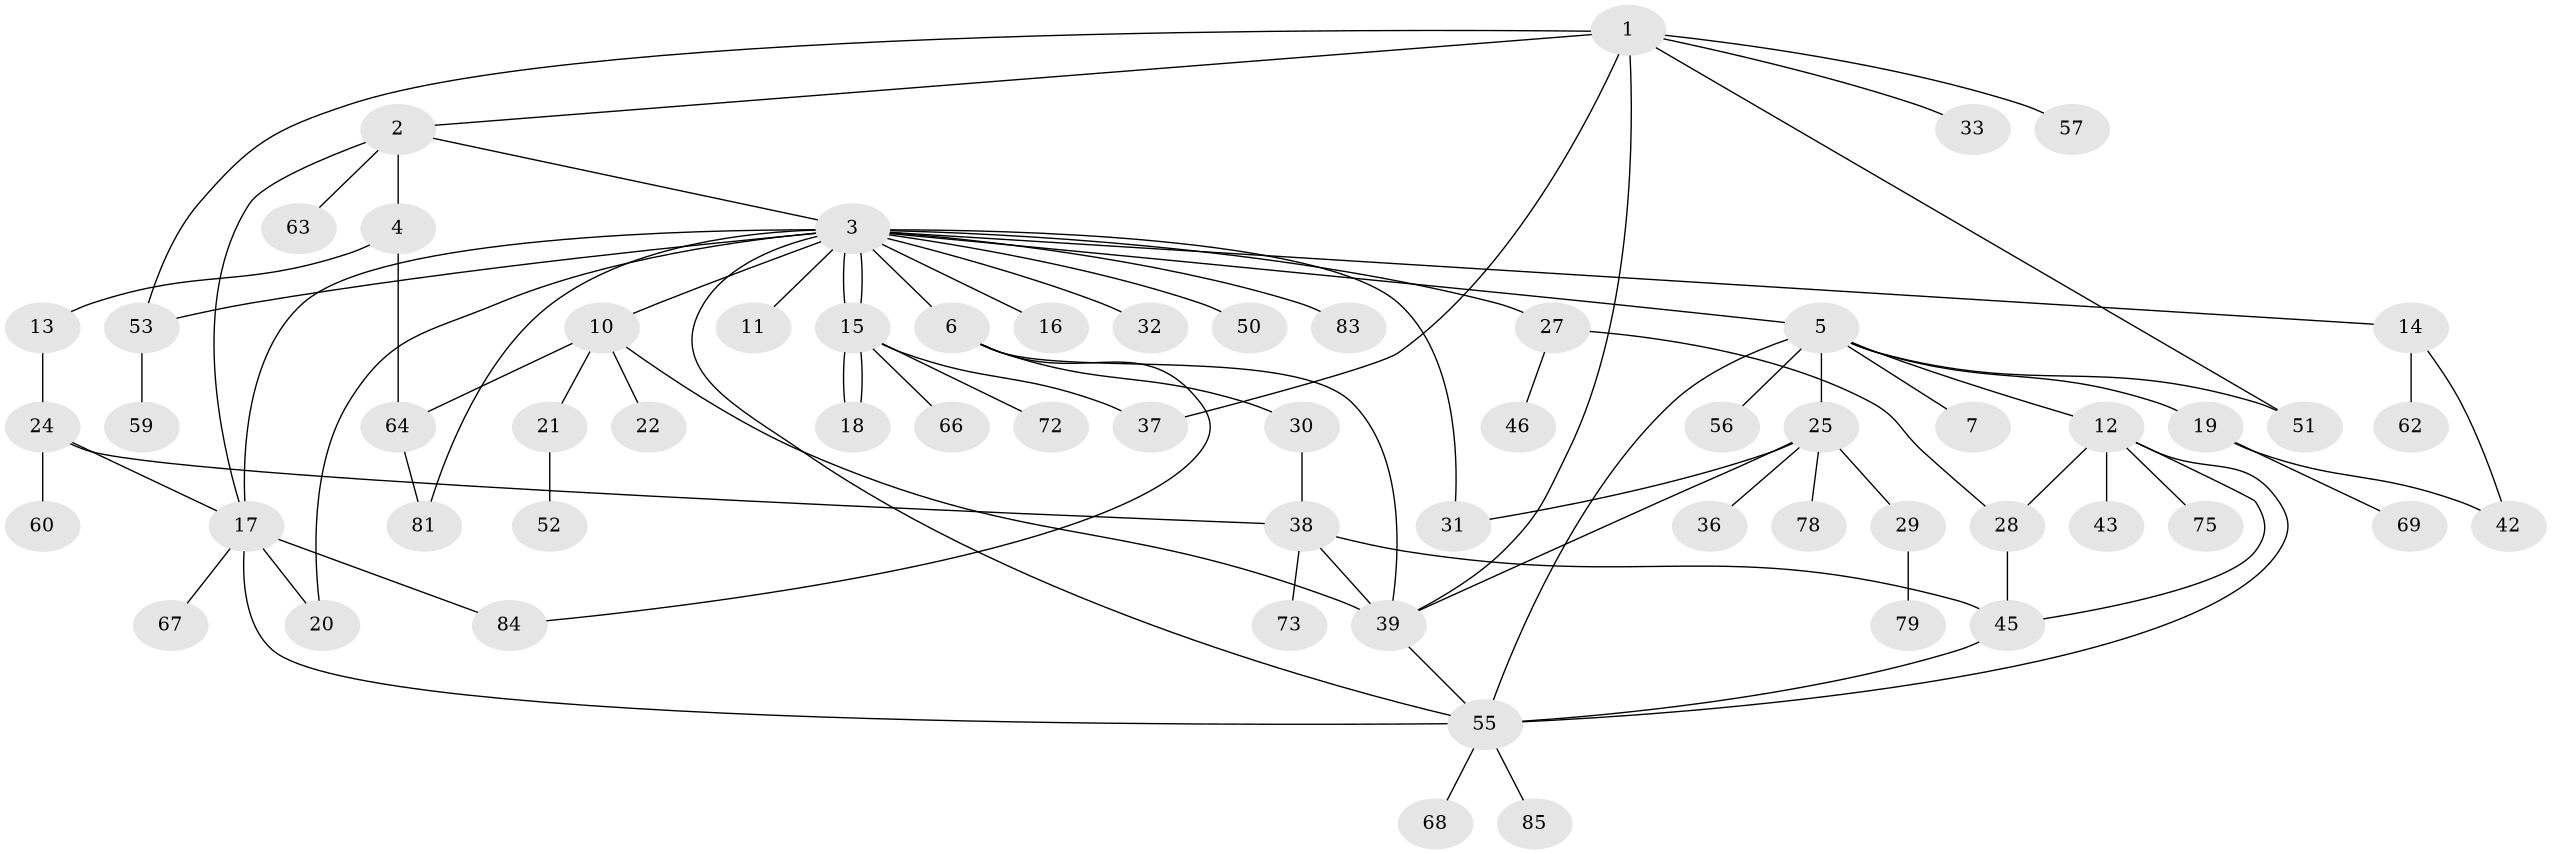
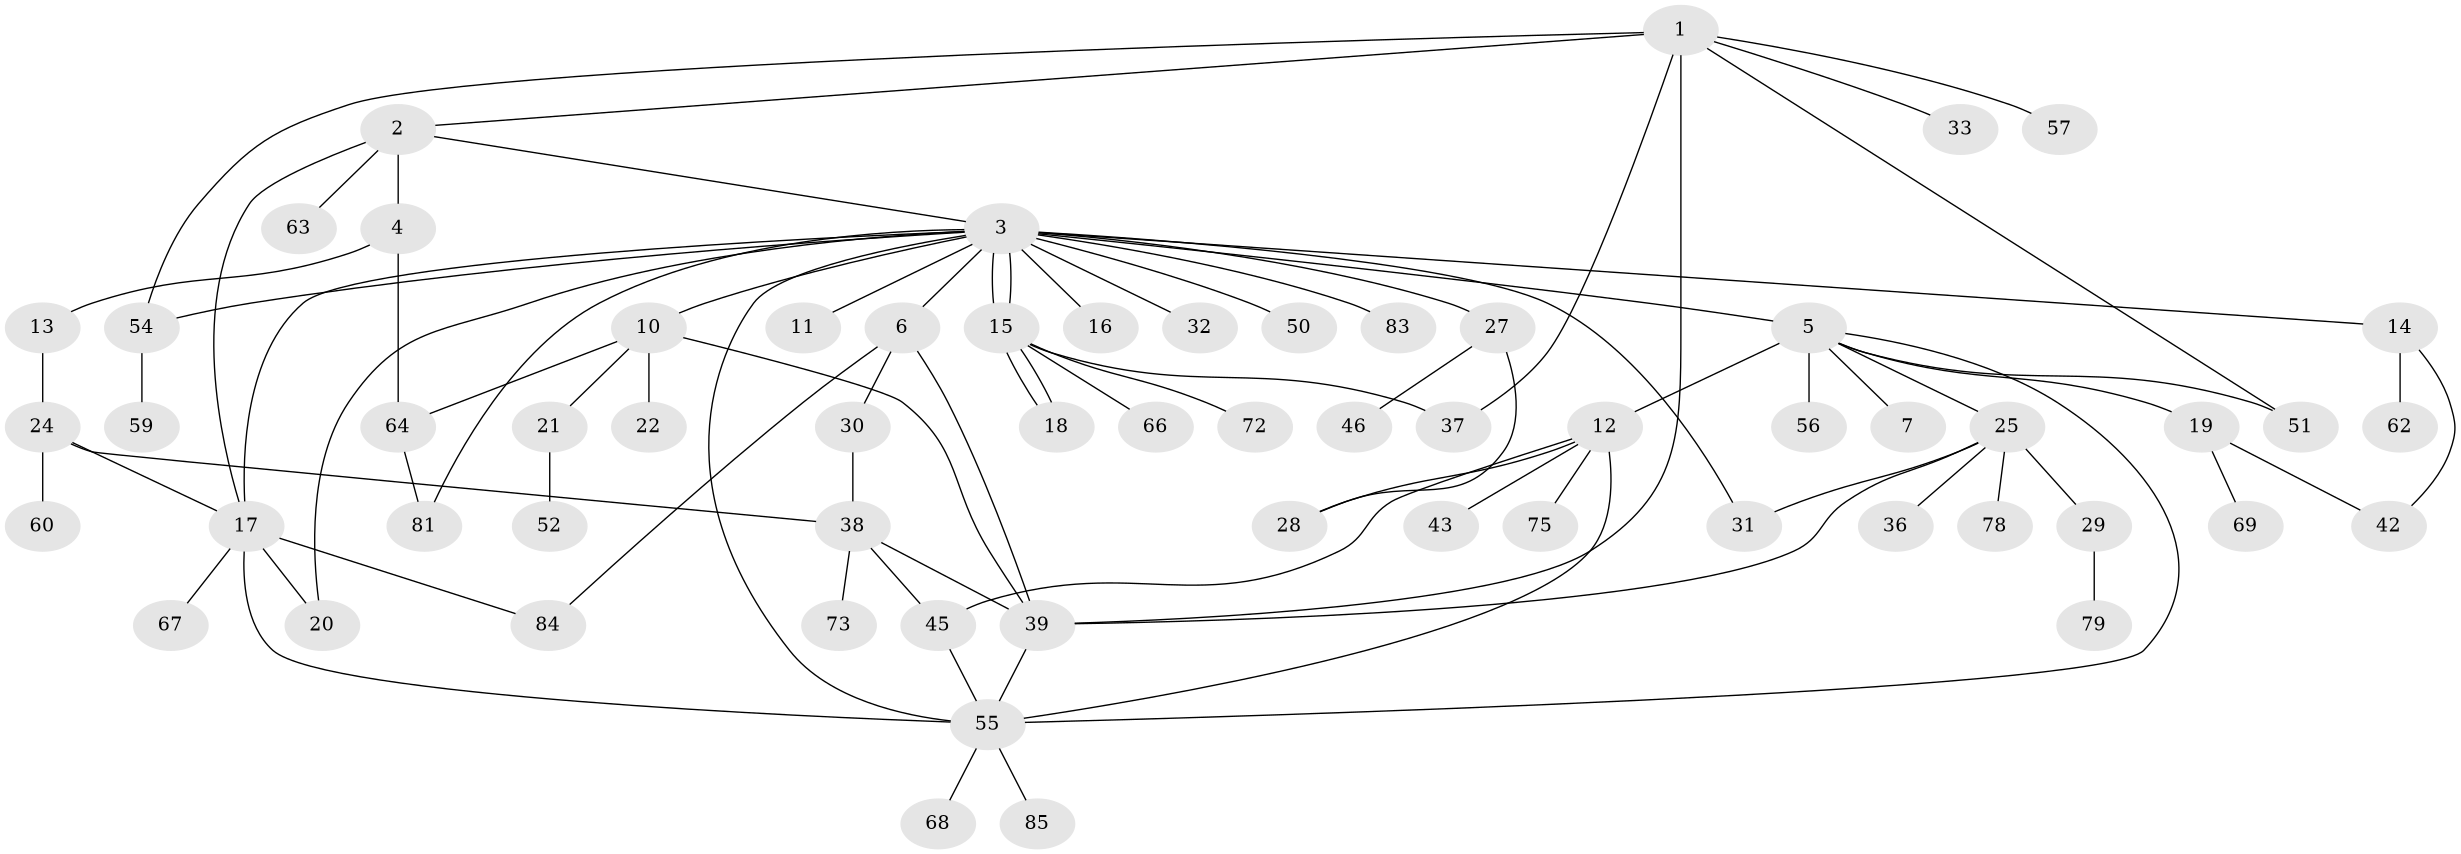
(142, 328) -> (142, 328)
(2007, 576) -> none
